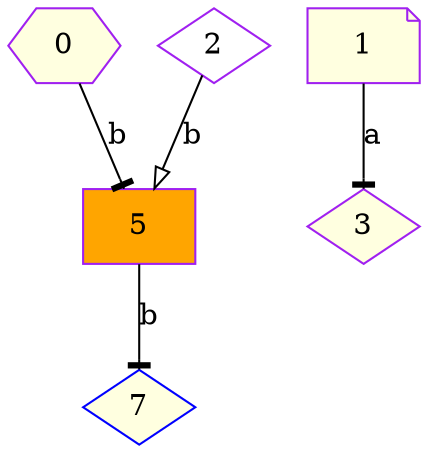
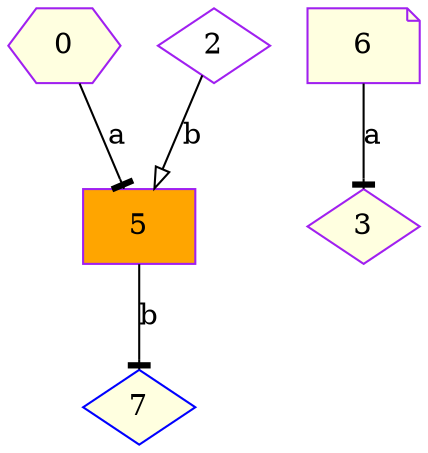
(364, 46) -> (364, 46)
(118, 136) -> (117, 136)
